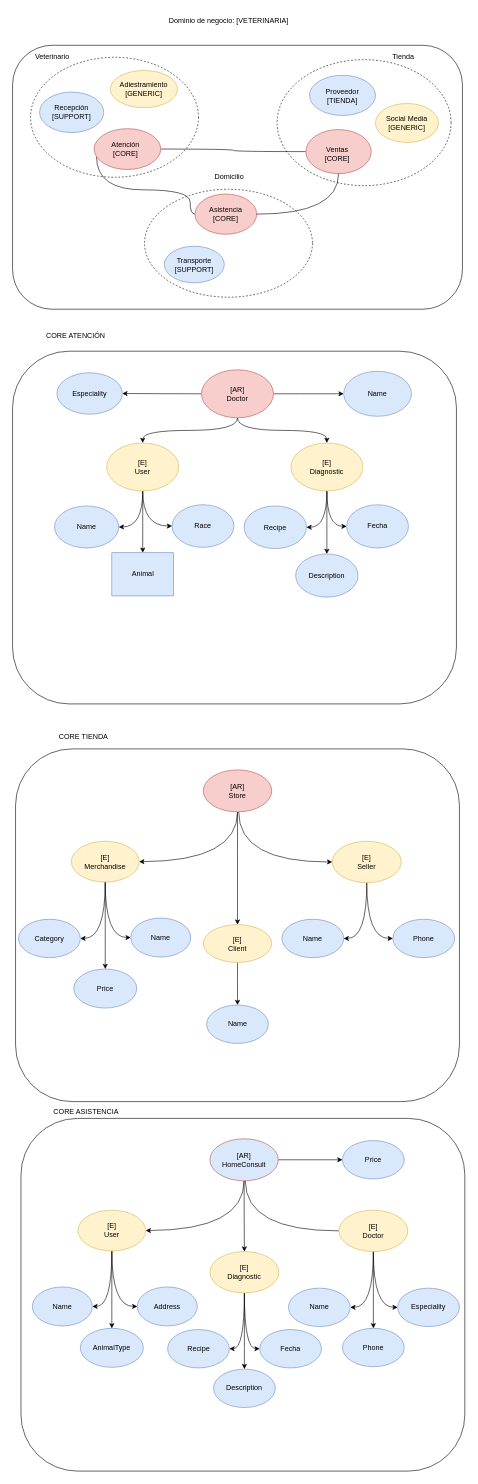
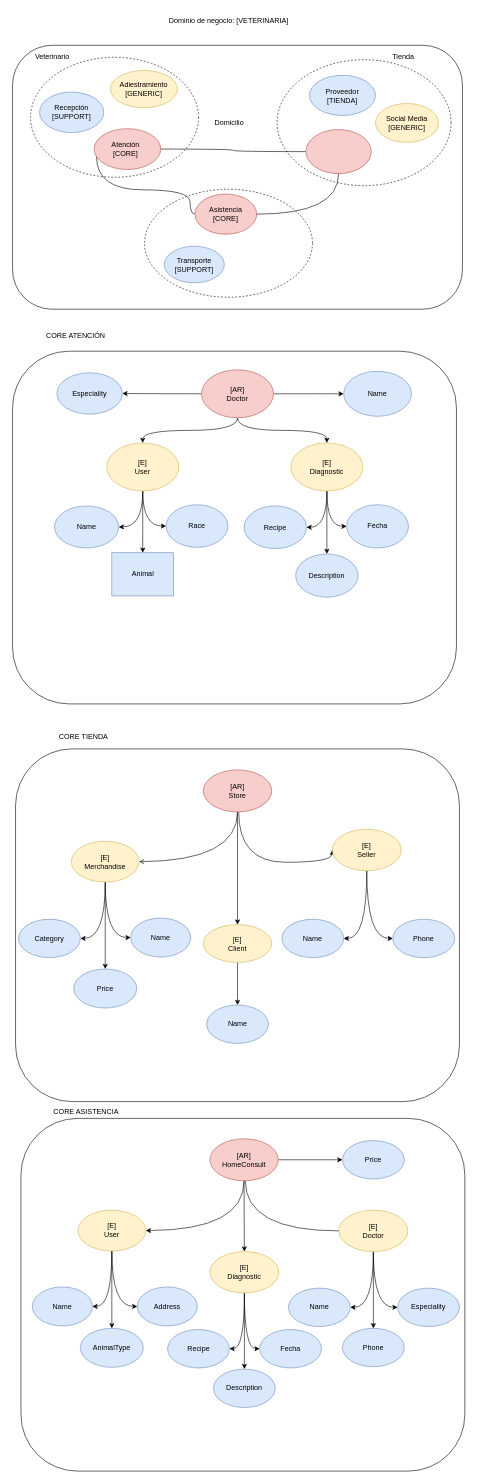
(337, 154) -> none
(229, 177) -> (229, 123)
(203, 526) -> (197, 526)
(144, 862) -> (143, 862)
(367, 862) -> (367, 850)
(244, 1160) -> (244, 1160)
